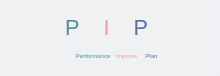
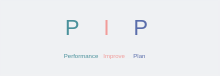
(117, 56) -> (105, 56)
